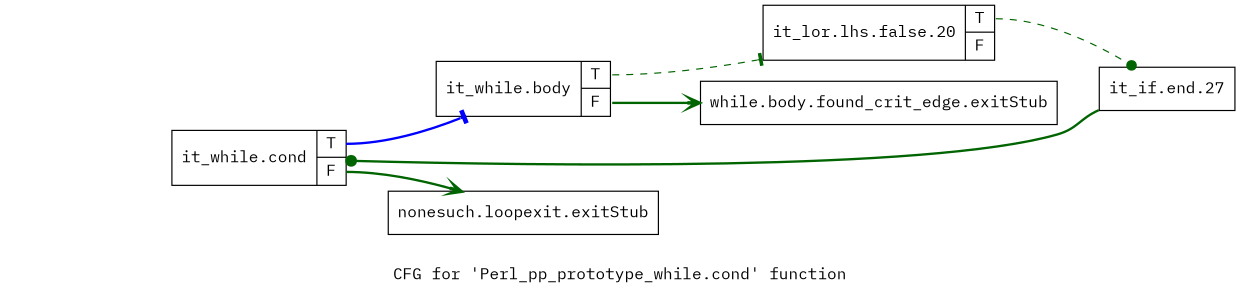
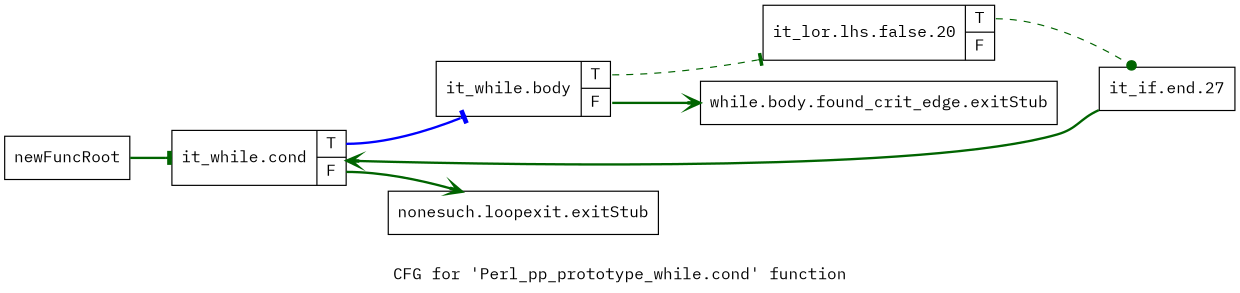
none -> (67, 158)
(732, 163) -> (732, 163)
